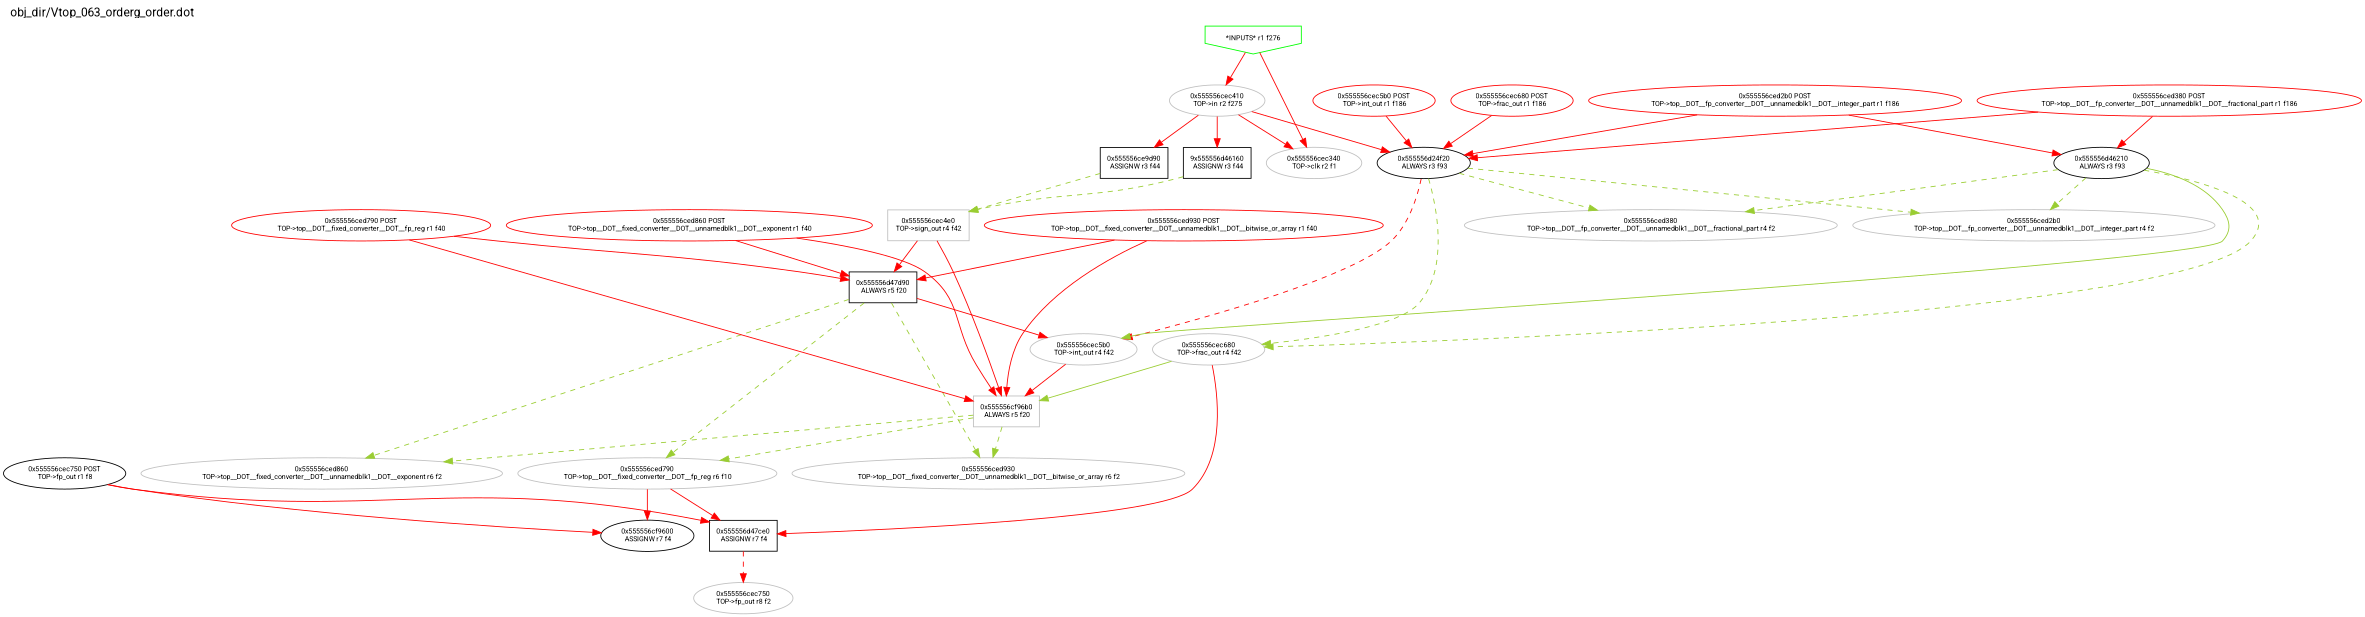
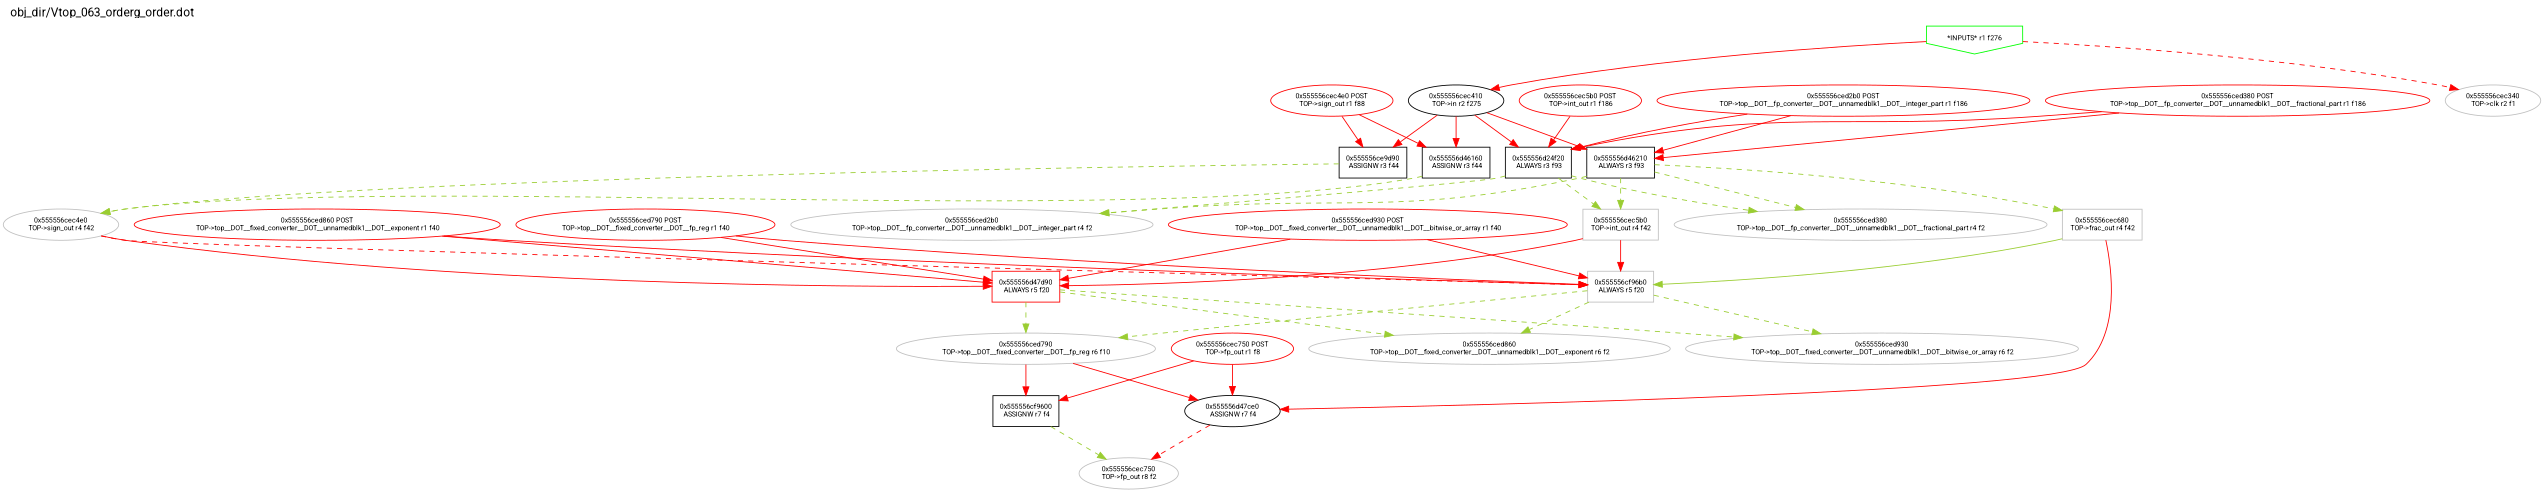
(1281, 96) -> (2237, 58)
(1217, 101) -> (1456, 101)
none -> (1332, 101)
(1512, 101) -> none
(1262, 129) -> (1533, 130)
(1217, 163) -> (1456, 163)
(1424, 163) -> (1538, 163)
(2102, 163) -> (1621, 163)
(928, 225) -> (61, 225)
(883, 287) -> (1026, 287)
(1298, 287) -> (1576, 191)
(1738, 290) -> (1621, 193)
(968, 305) -> (840, 264)
(1415, 307) -> none
(978, 317) -> (1365, 270)
(1084, 349) -> (1621, 225)
(1209, 349) -> (2102, 225)
none -> (1075, 441)
(65, 473) -> (1232, 349)
(647, 536) -> (1026, 411)
(743, 536) -> (1232, 411)
